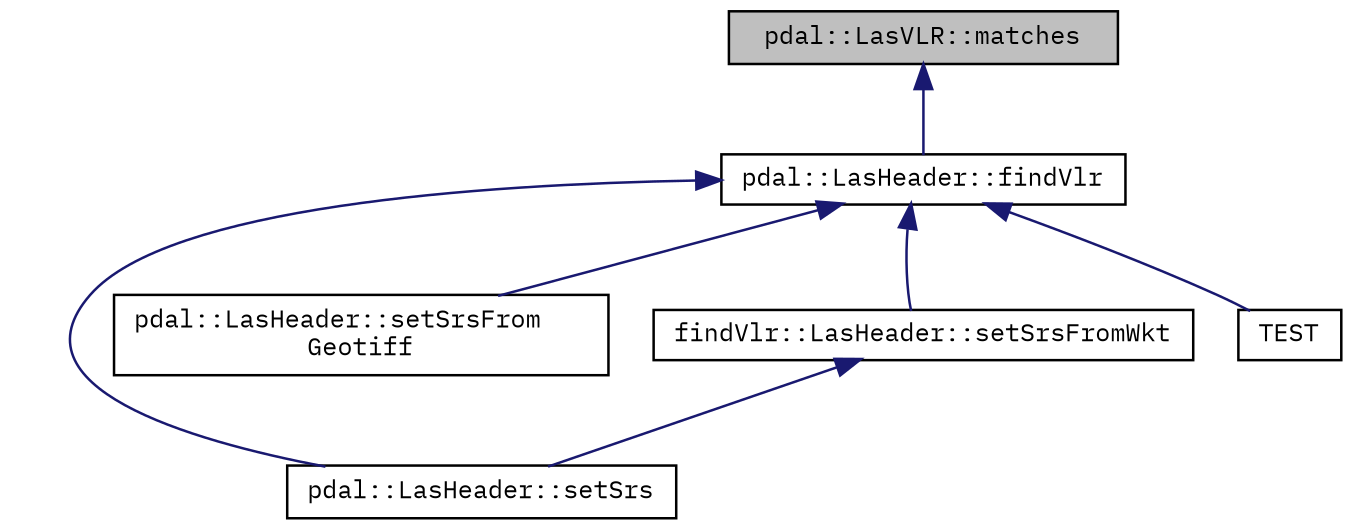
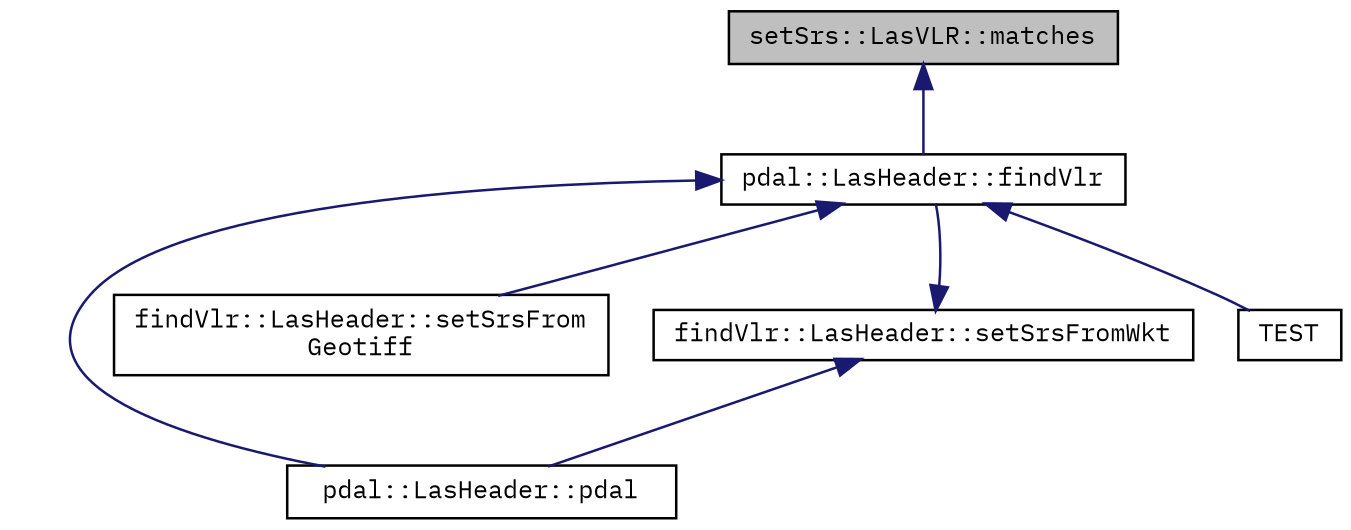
(923, 38) -> (923, 38)
(907, 270) -> (940, 244)
(361, 335) -> (361, 335)
(482, 492) -> (482, 492)
